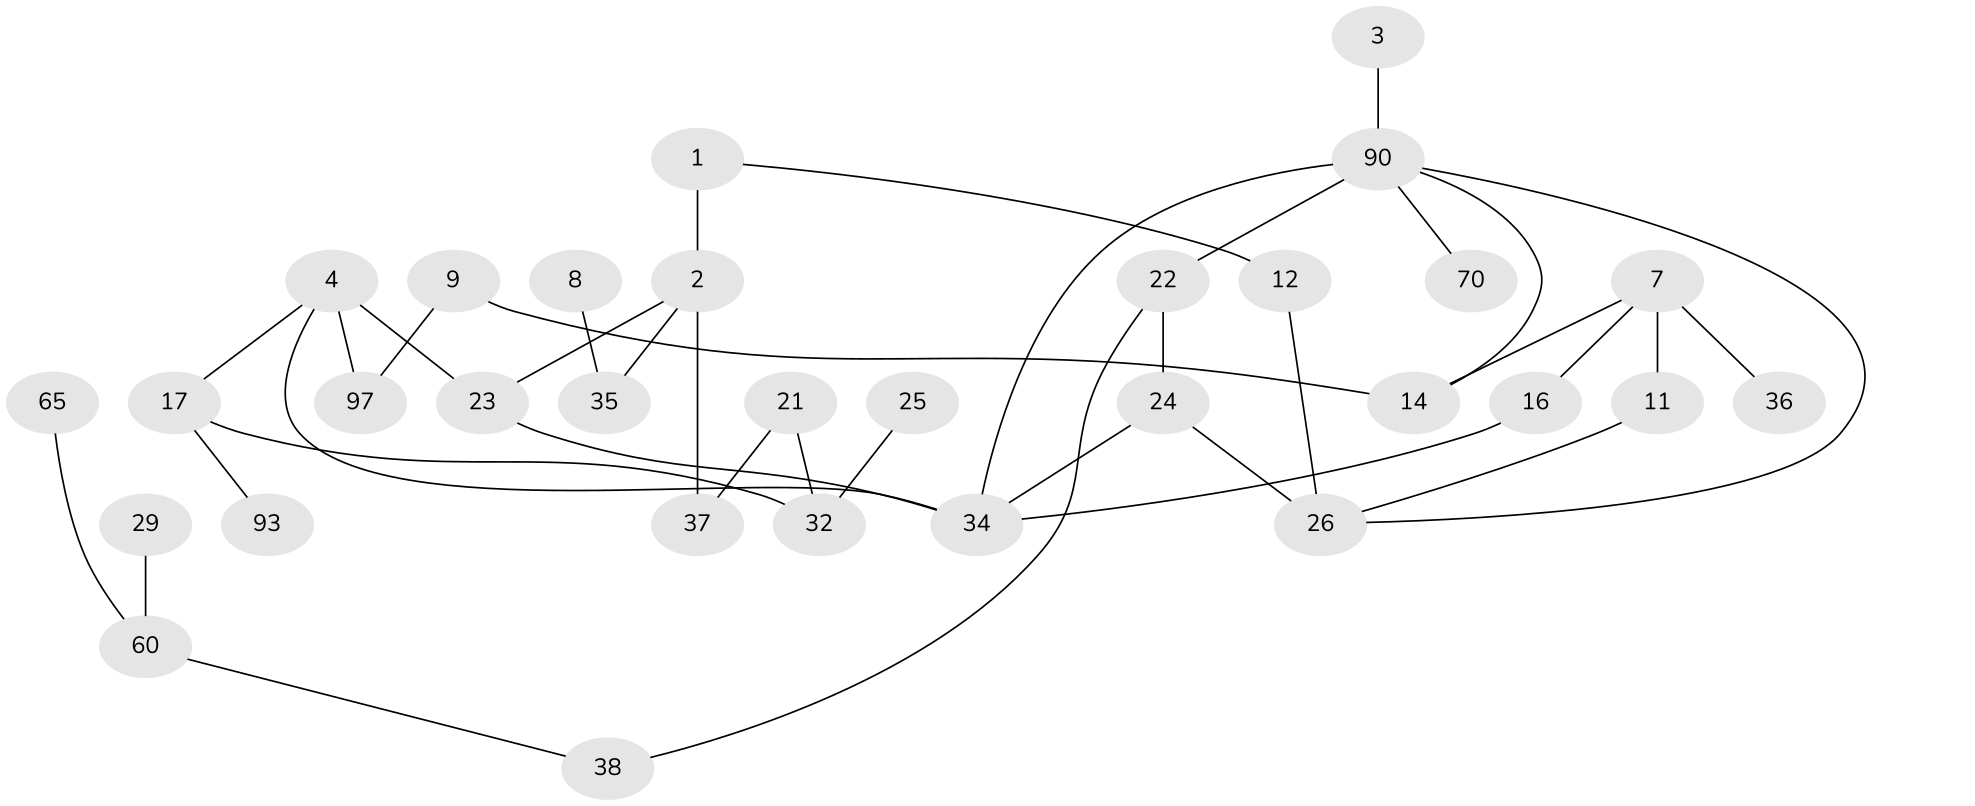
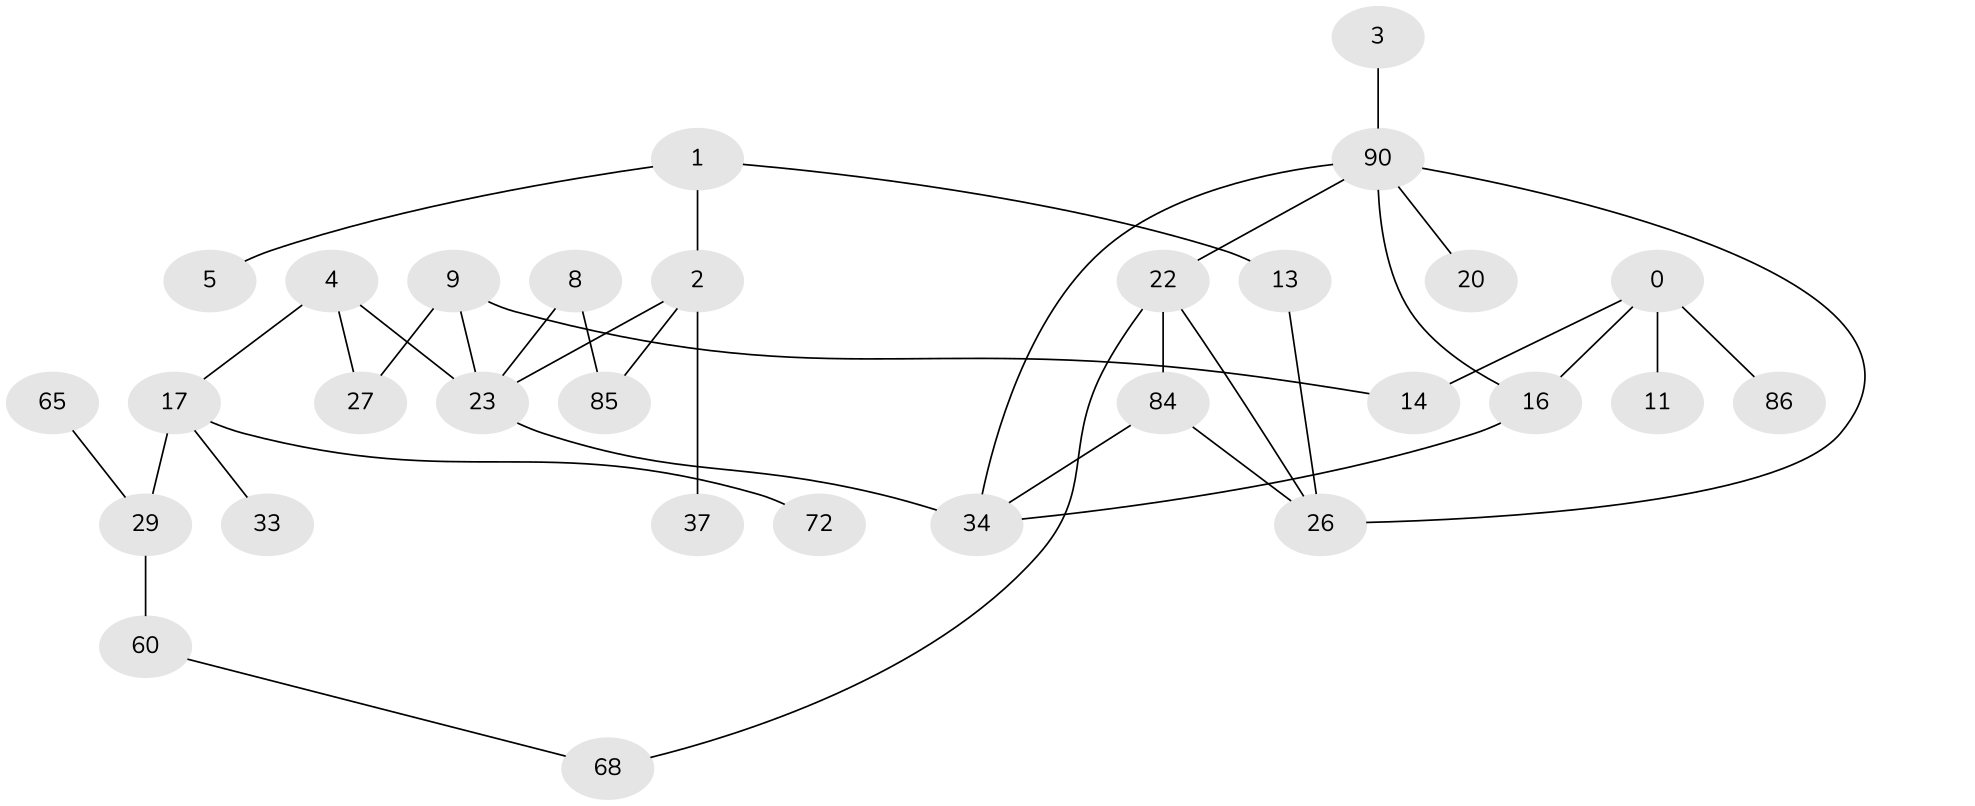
(1540, 267) -> (1408, 307)
none -> (210, 281)
(1285, 281) -> (1285, 281)
(1471, 281) -> (1471, 281)
(1658, 281) -> (1658, 281)
none -> (468, 342)
none -> (529, 342)
(361, 403) -> (361, 403)
(604, 403) -> (604, 403)
(791, 403) -> none
(913, 403) -> none
(1163, 403) -> (1163, 403)
(1779, 403) -> (1779, 403)
none -> (160, 464)
(1493, 471) -> (1244, 402)
(547, 490) -> none
(268, 525) -> (268, 525)
(819, 525) -> (819, 525)
(76, 532) -> (99, 464)
(608, 769) -> (608, 769)
